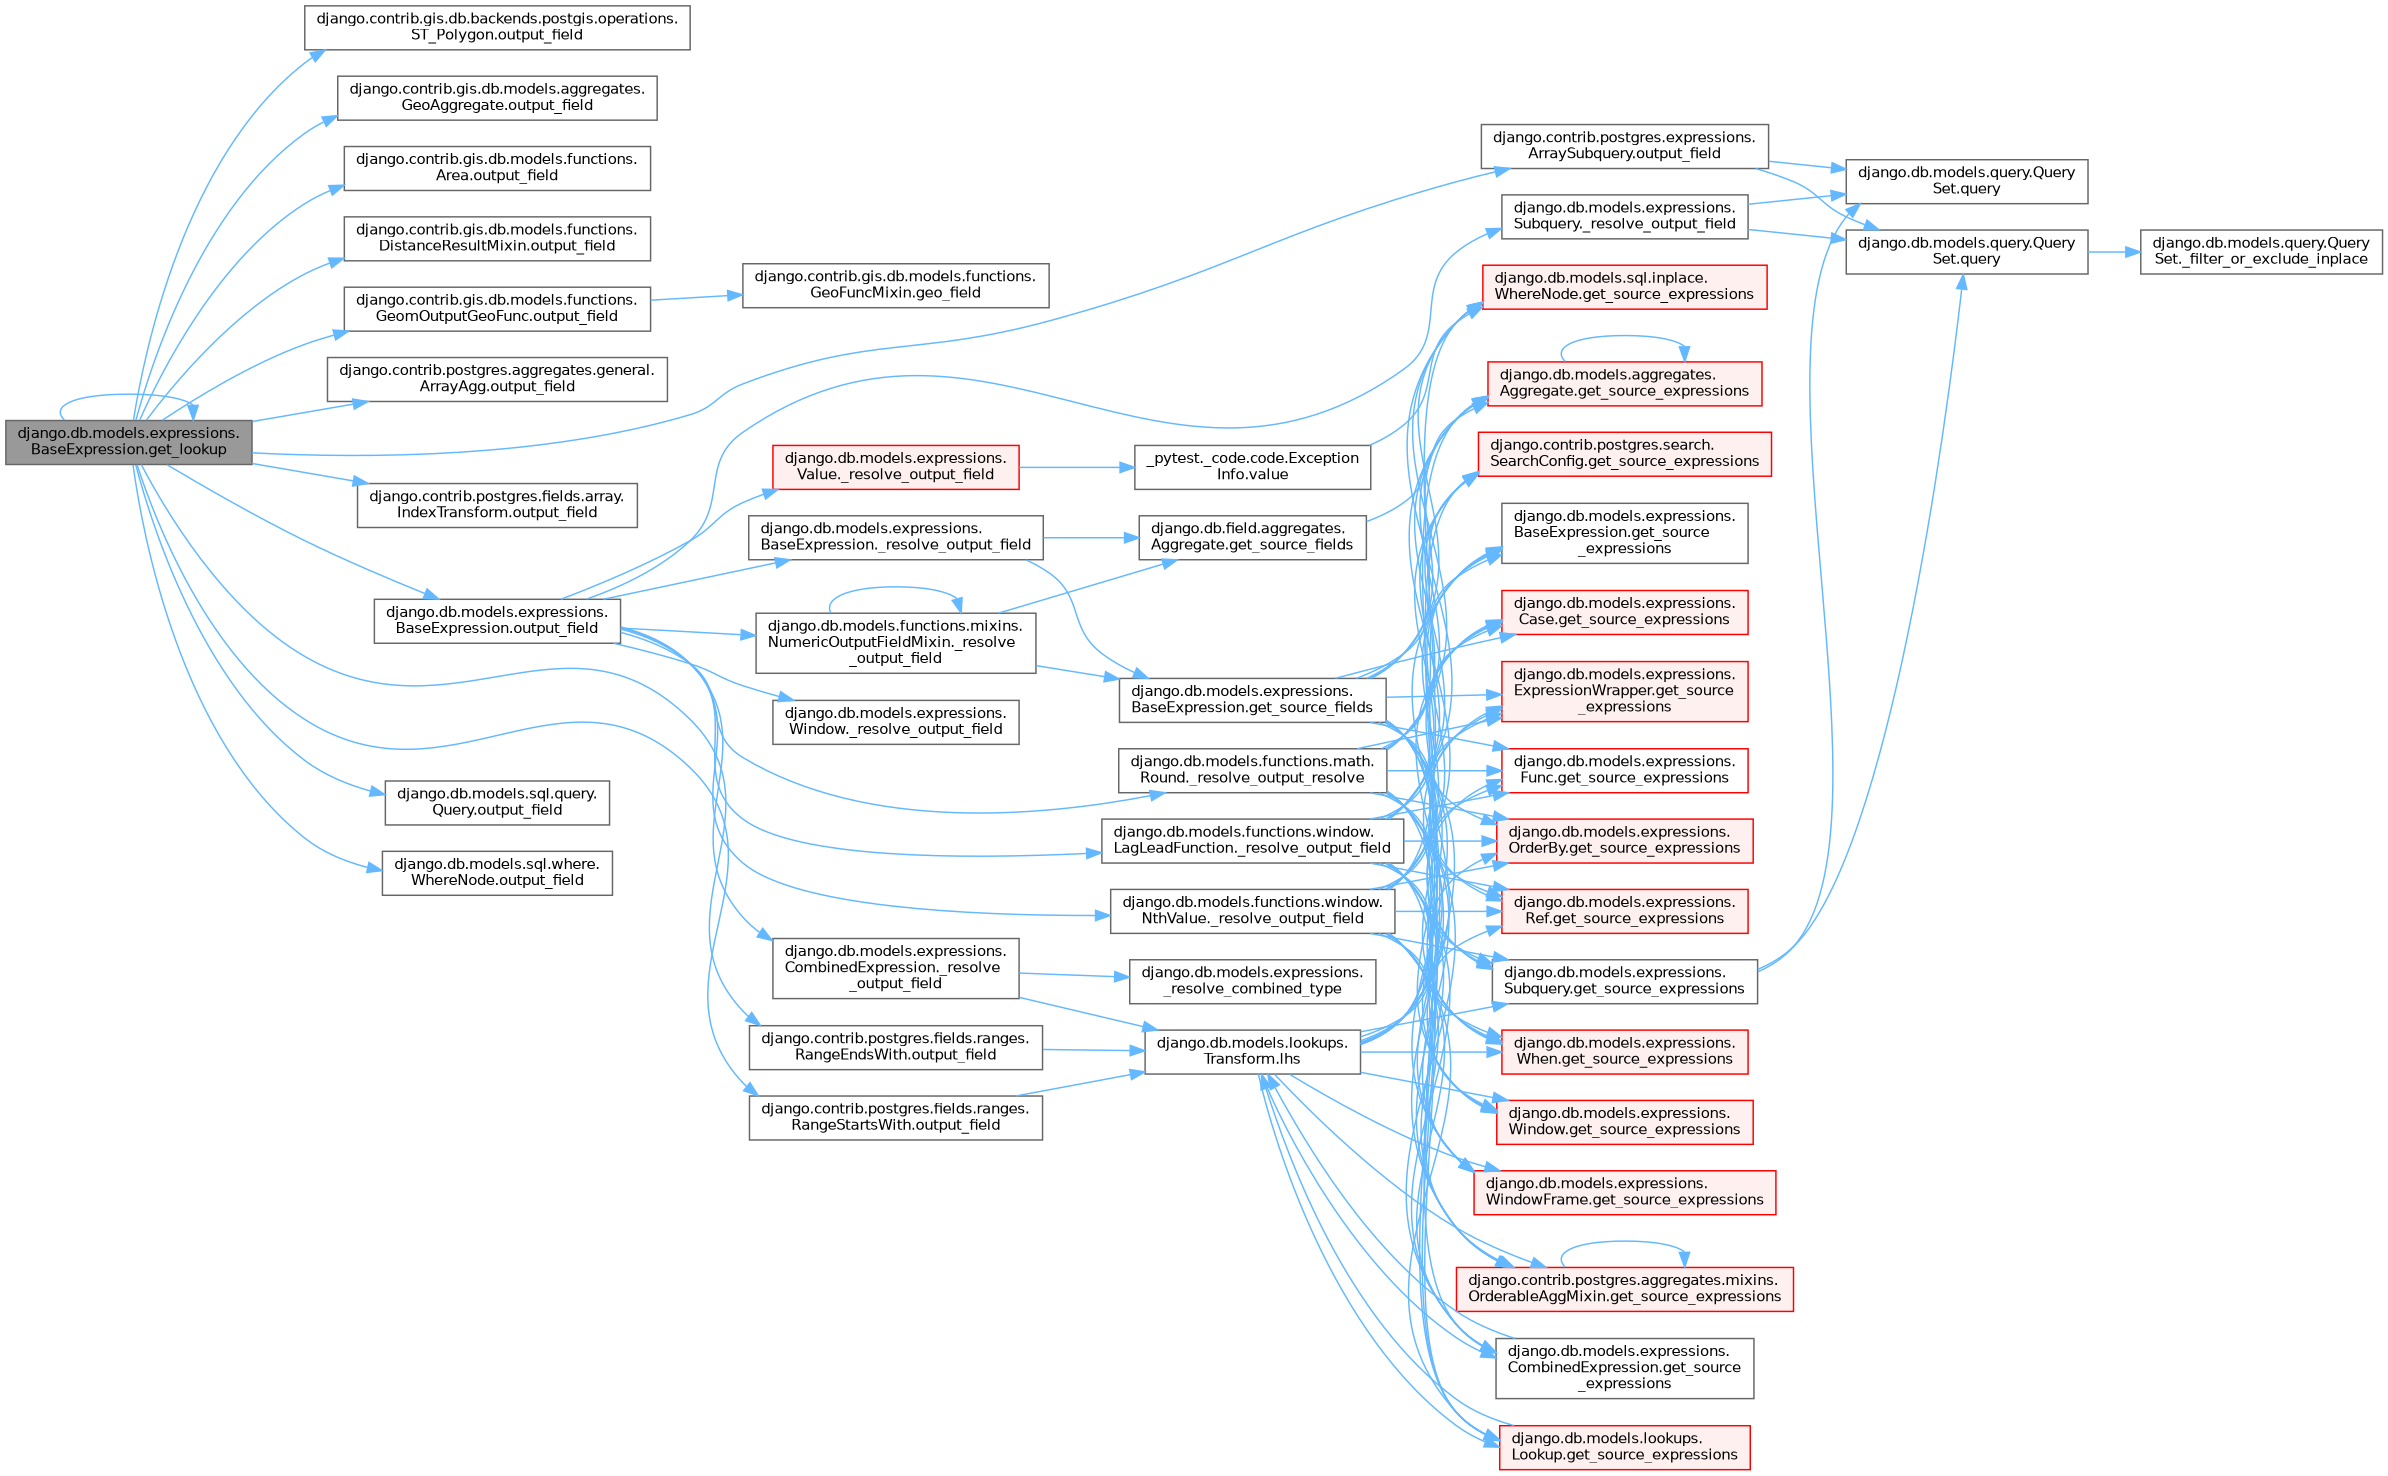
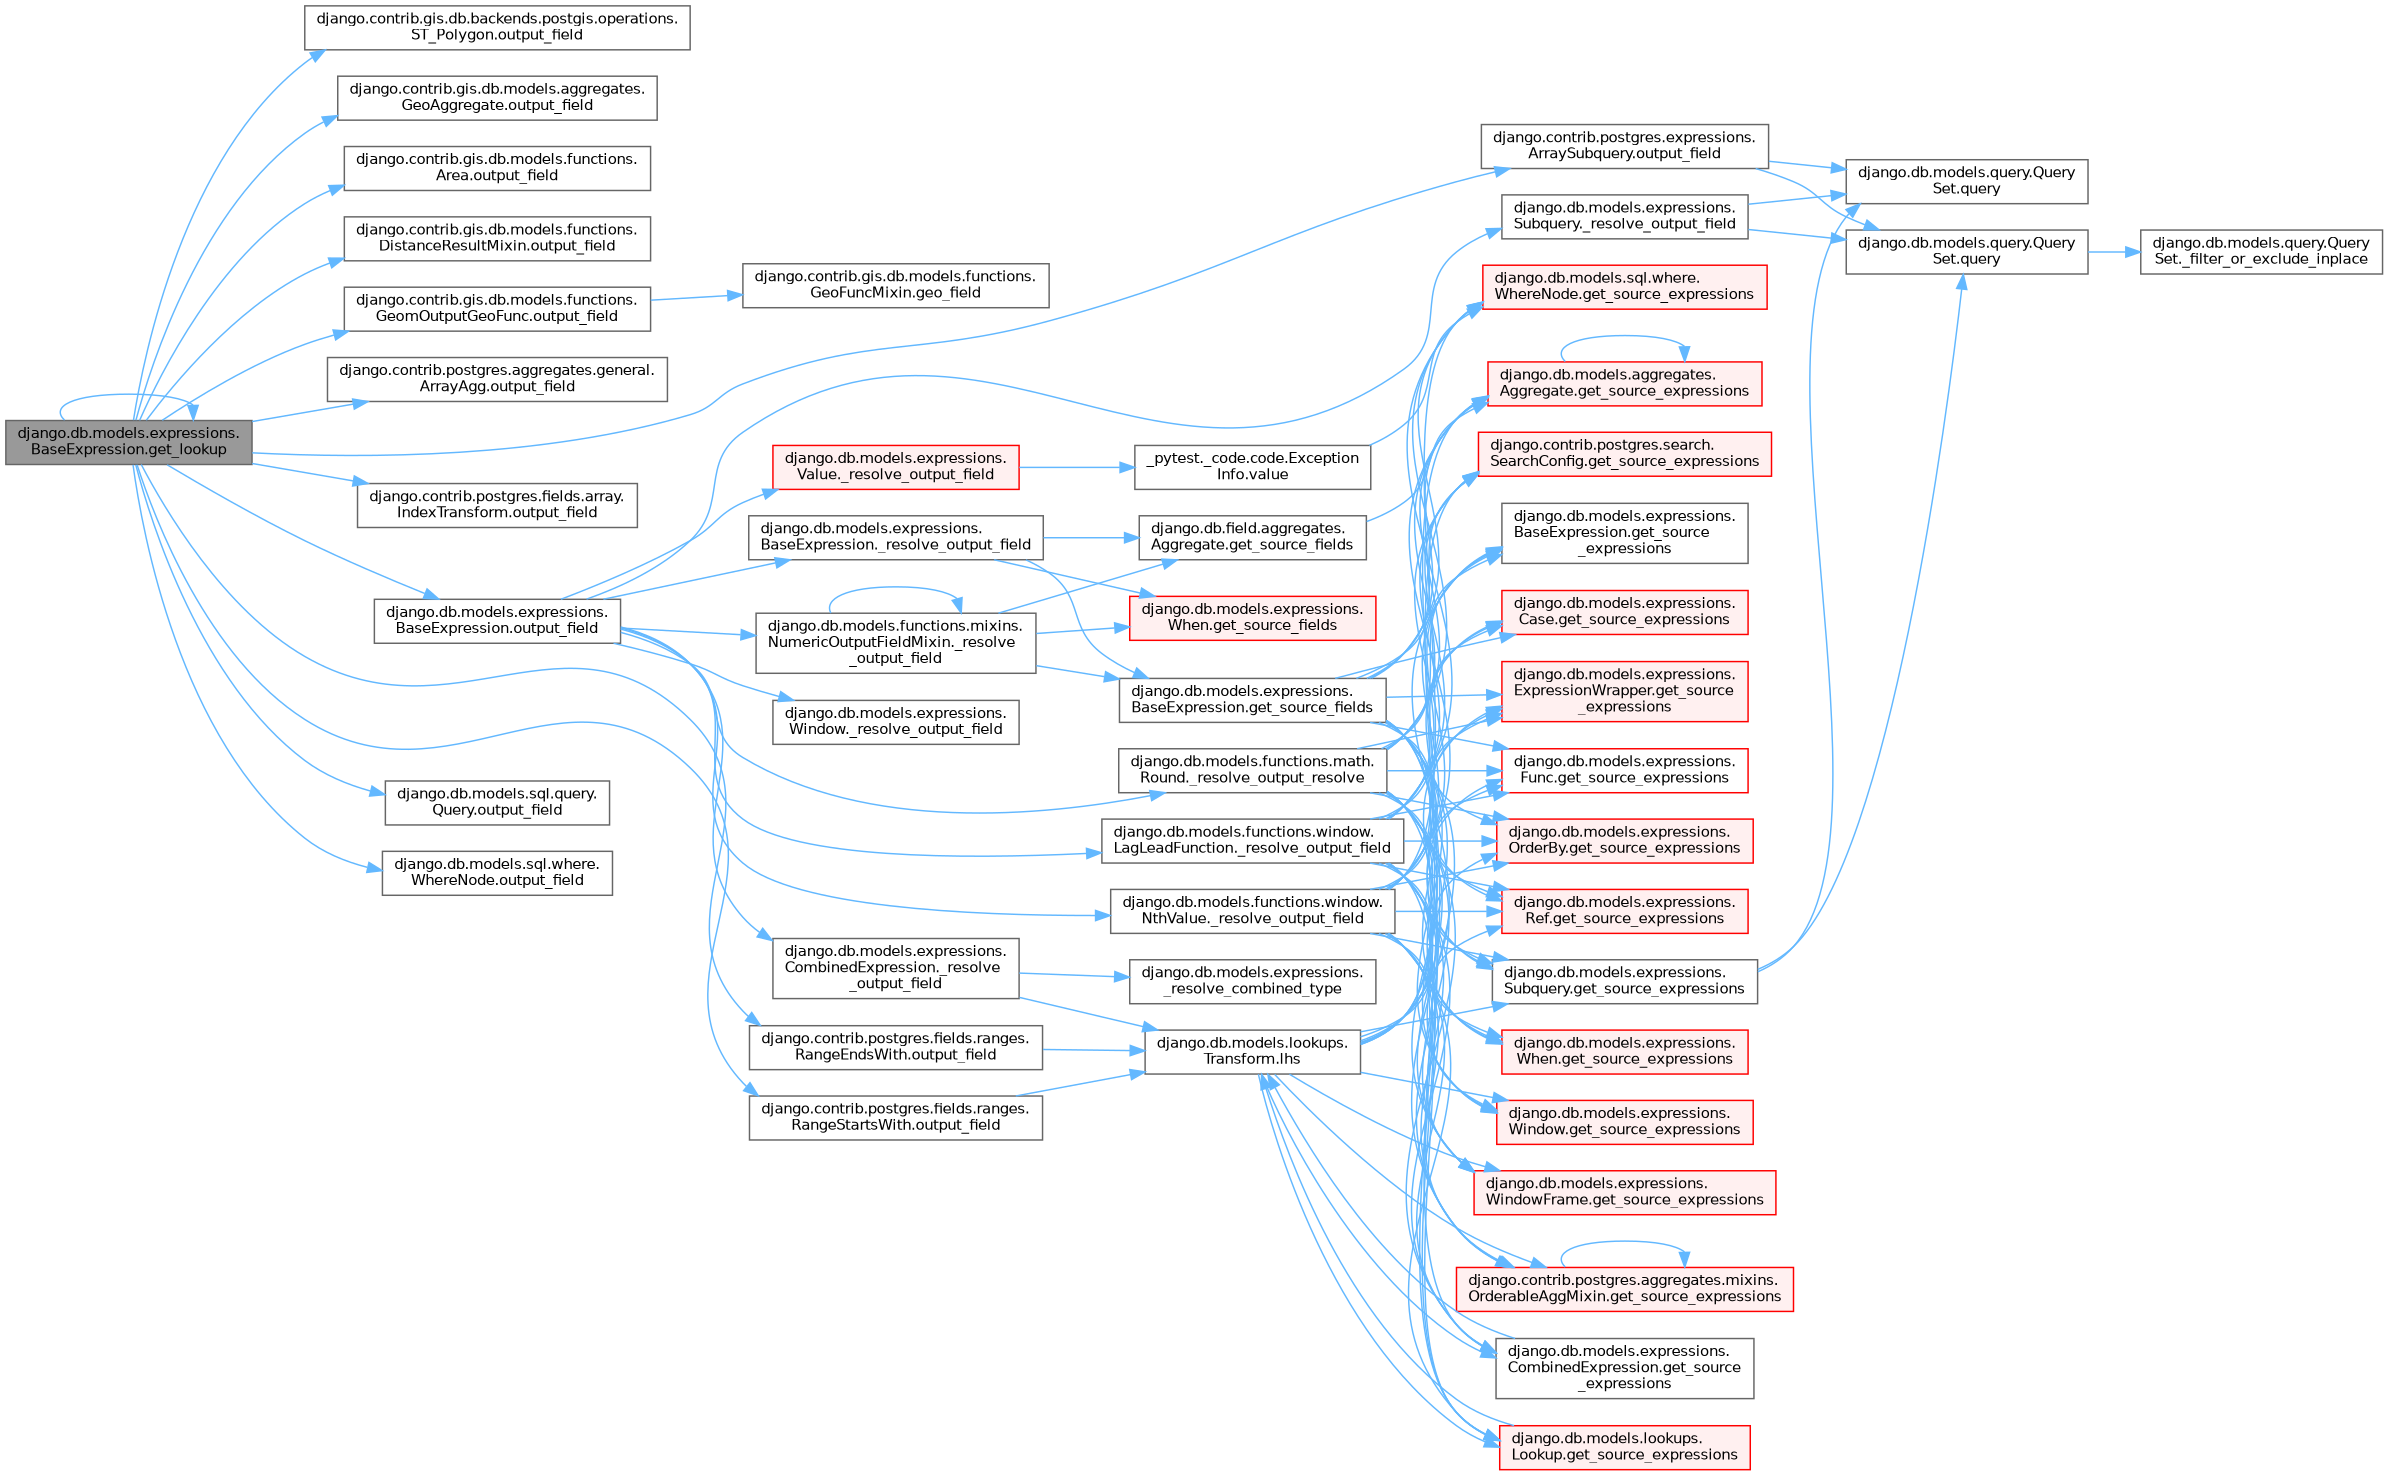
(1625, 287) -> (1625, 287)
none -> (1253, 618)
(1431, 838) -> none
(1402, 1052) -> none
